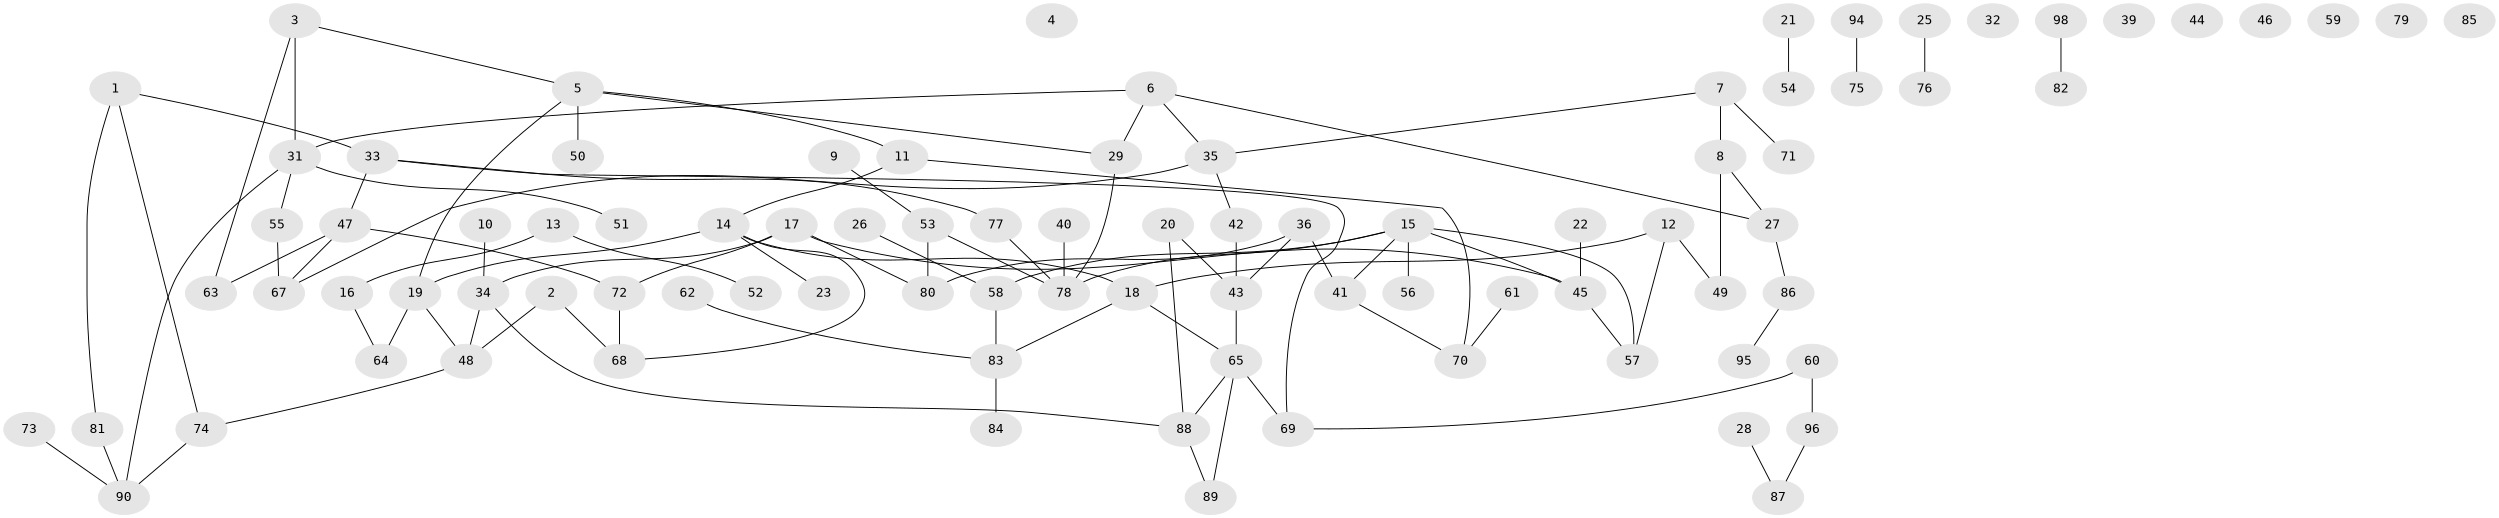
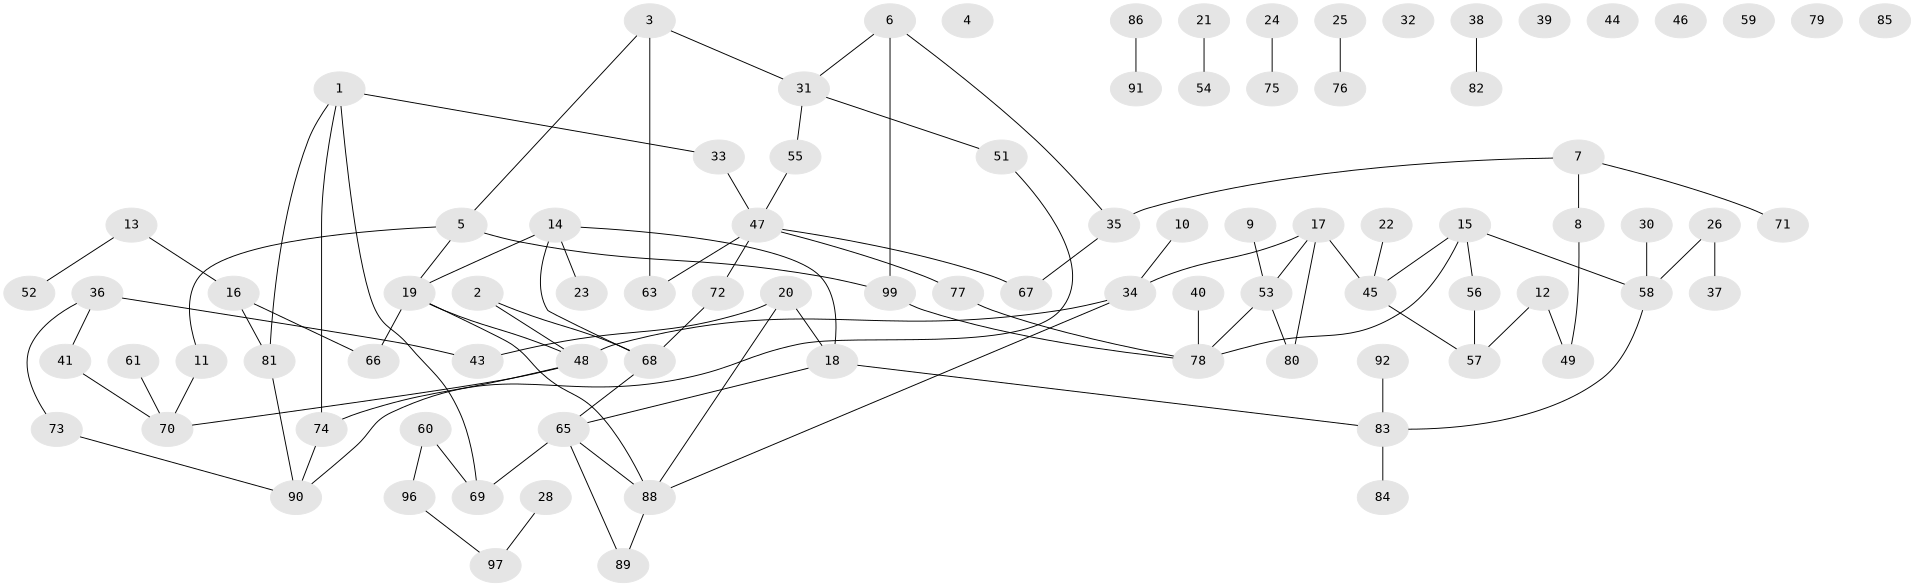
(1857, 21) -> (1272, 21)
(2061, 21) -> (1476, 21)
(578, 157) -> none
(1116, 157) -> (890, 293)
(689, 179) -> (861, 254)
(980, 181) -> (375, 308)
(813, 191) -> none
(1236, 225) -> none
none -> (1647, 225)
(1772, 225) -> none
(278, 253) -> (777, 191)
(1574, 256) -> (1475, 327)
(1073, 259) -> (29, 350)
(699, 261) -> (1292, 259)
(1401, 261) -> (809, 327)
(1365, 268) -> none
(688, 293) -> (1383, 361)
none -> (1715, 293)
(163, 314) -> (751, 358)
none -> (252, 327)
(1236, 327) -> (607, 395)
(381, 361) -> (374, 361)
(1744, 361) -> (1136, 89)
none -> (548, 379)
none -> (376, 400)
(1778, 498) -> (496, 566)
